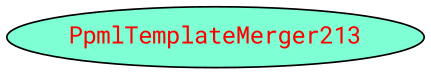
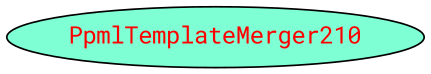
(215, 37) -> (215, 37)
